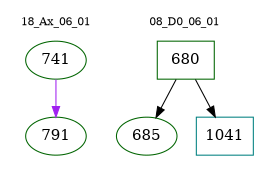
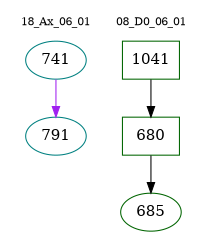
(56, 60) -> (56, 60)
(203, 94) -> (151, 93)
(56, 136) -> (56, 136)
(225, 136) -> (151, 60)
